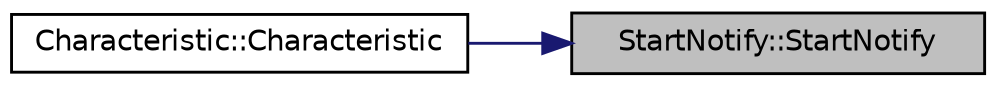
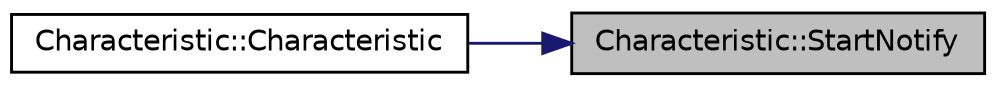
(778, 43) -> (778, 43)
